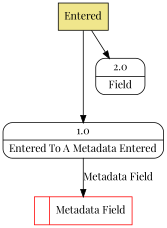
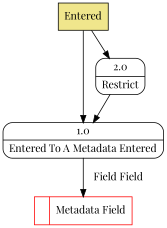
(120, 85) -> (120, 85)
none -> (104, 105)
(118, 178) -> (118, 178)
